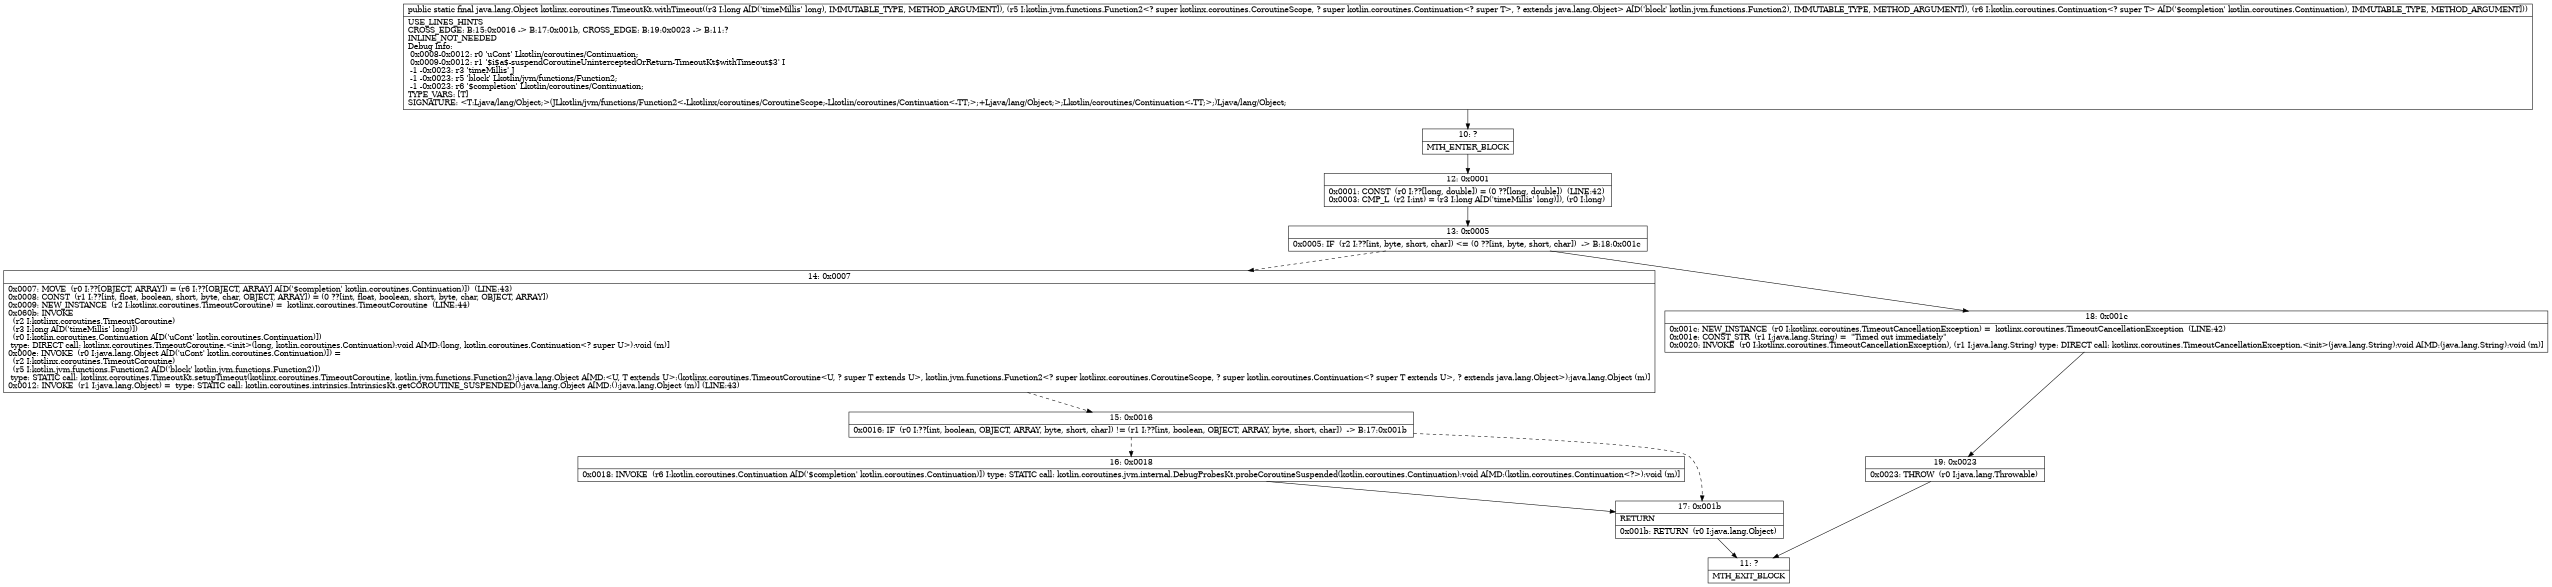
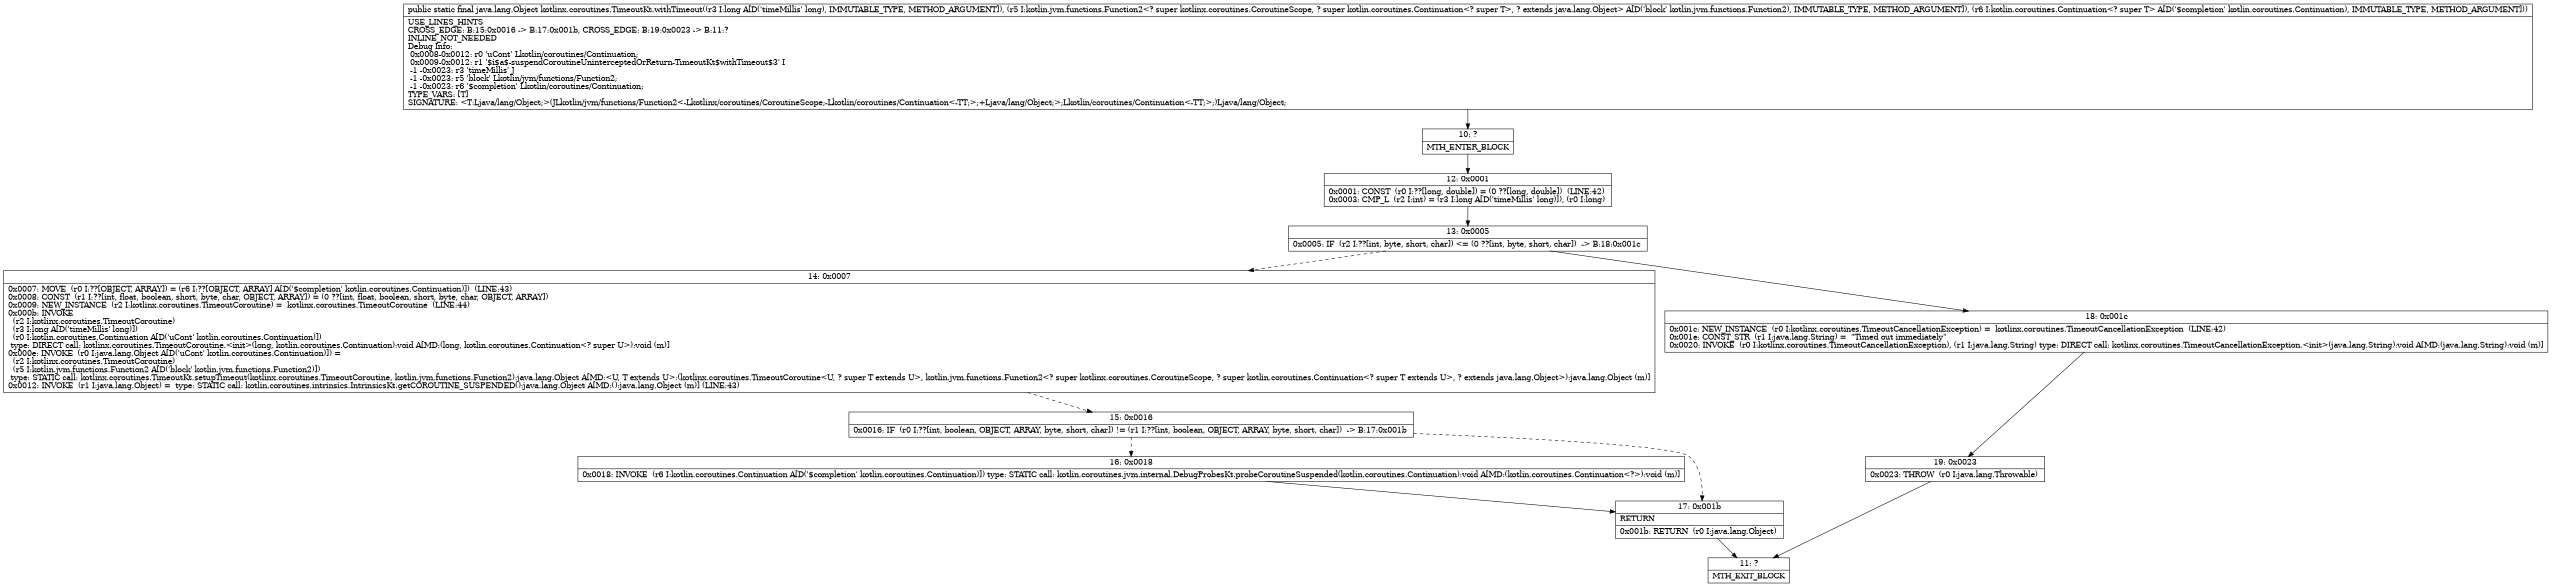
(43, 314) -> (43, 314)
